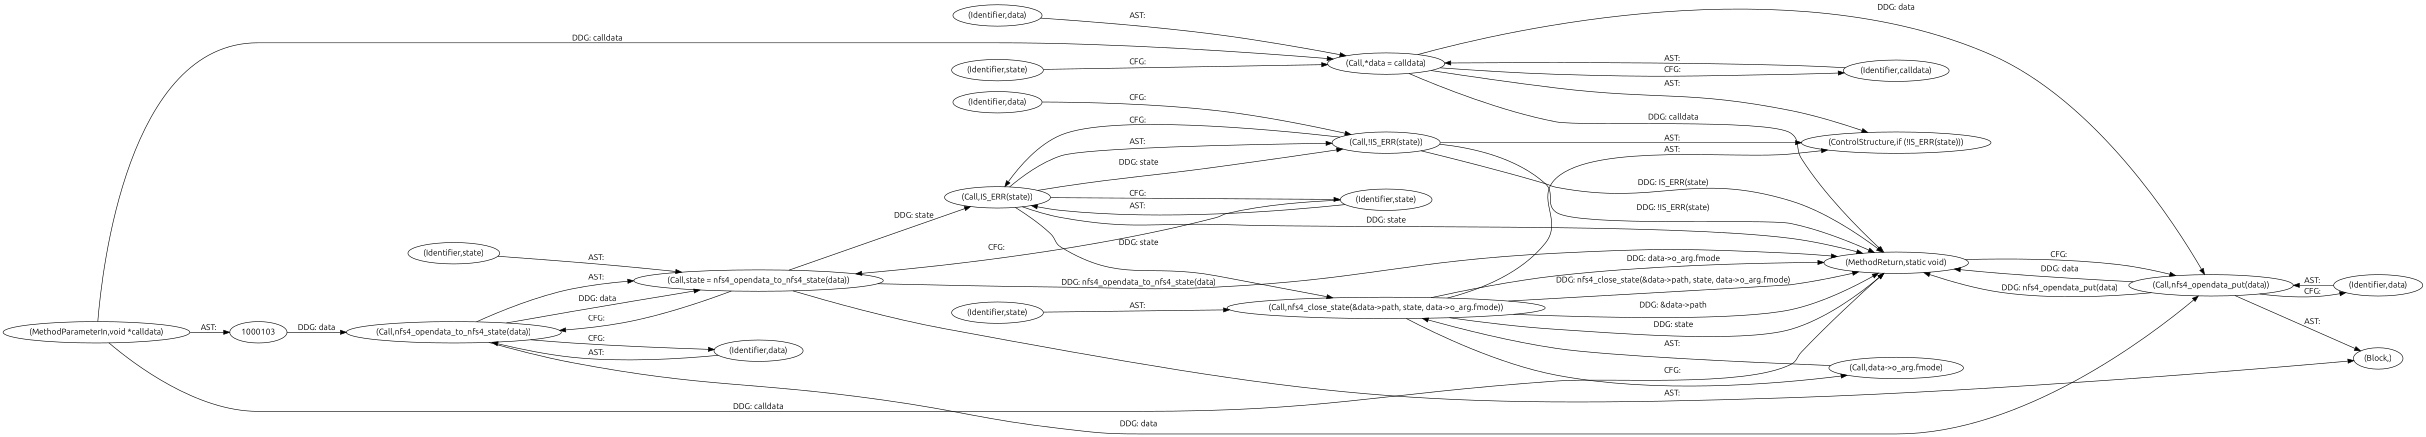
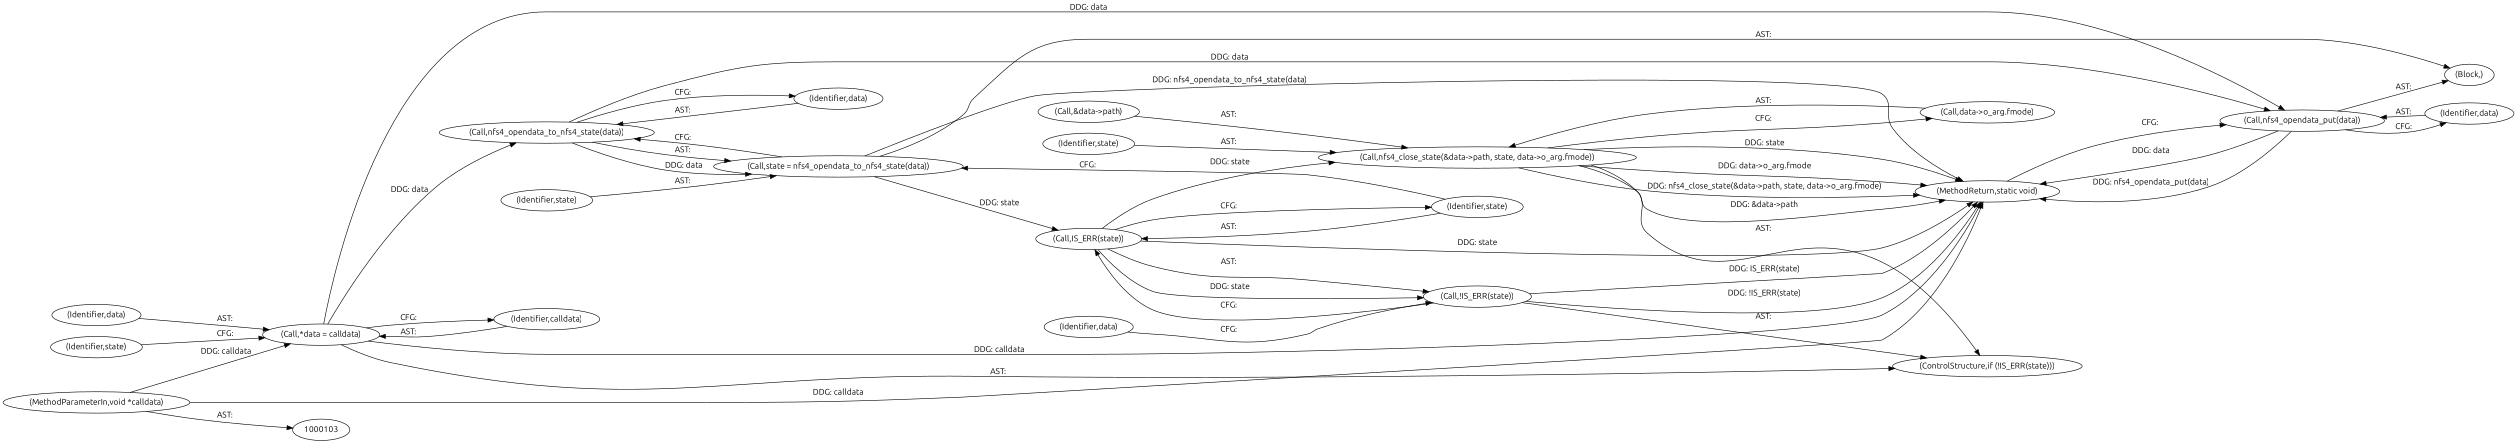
none -> (1089, 112)
(314, 332) -> (404, 218)
